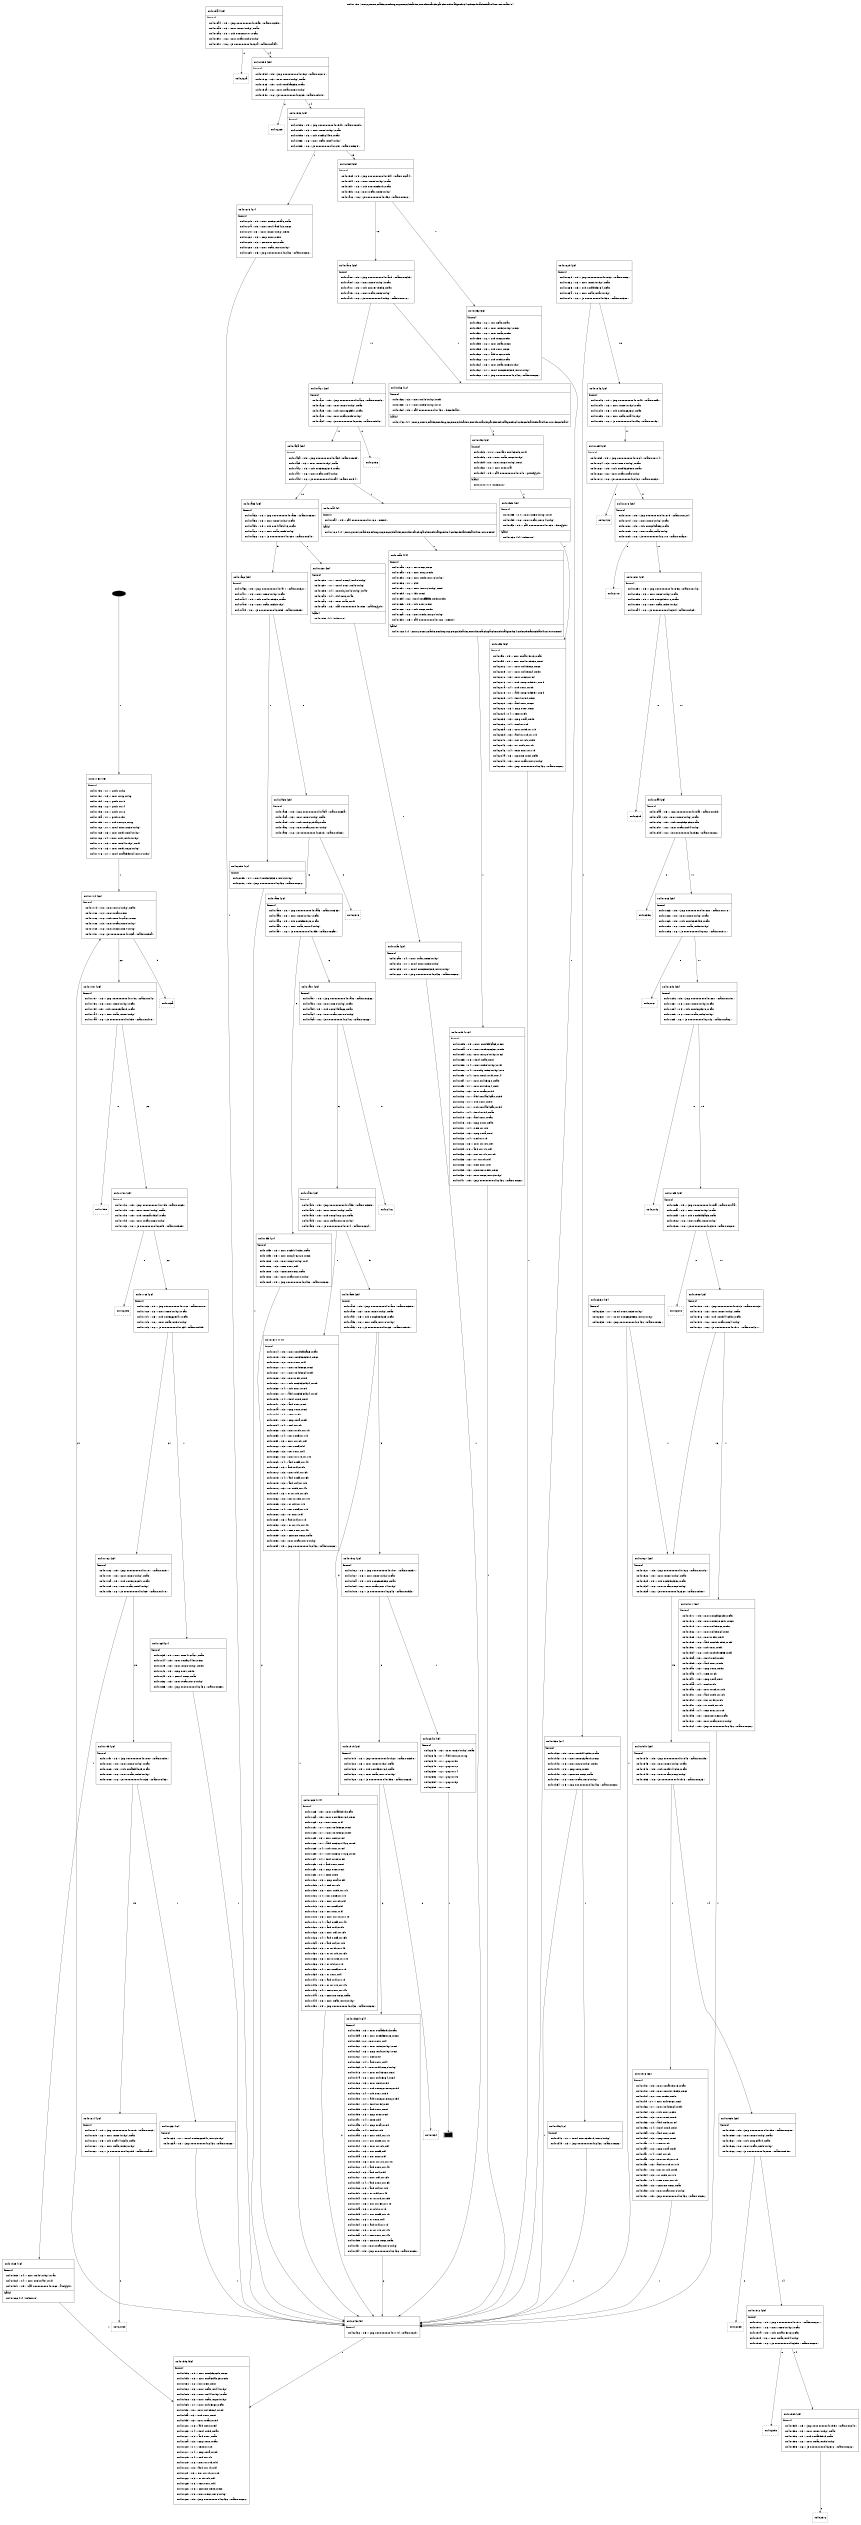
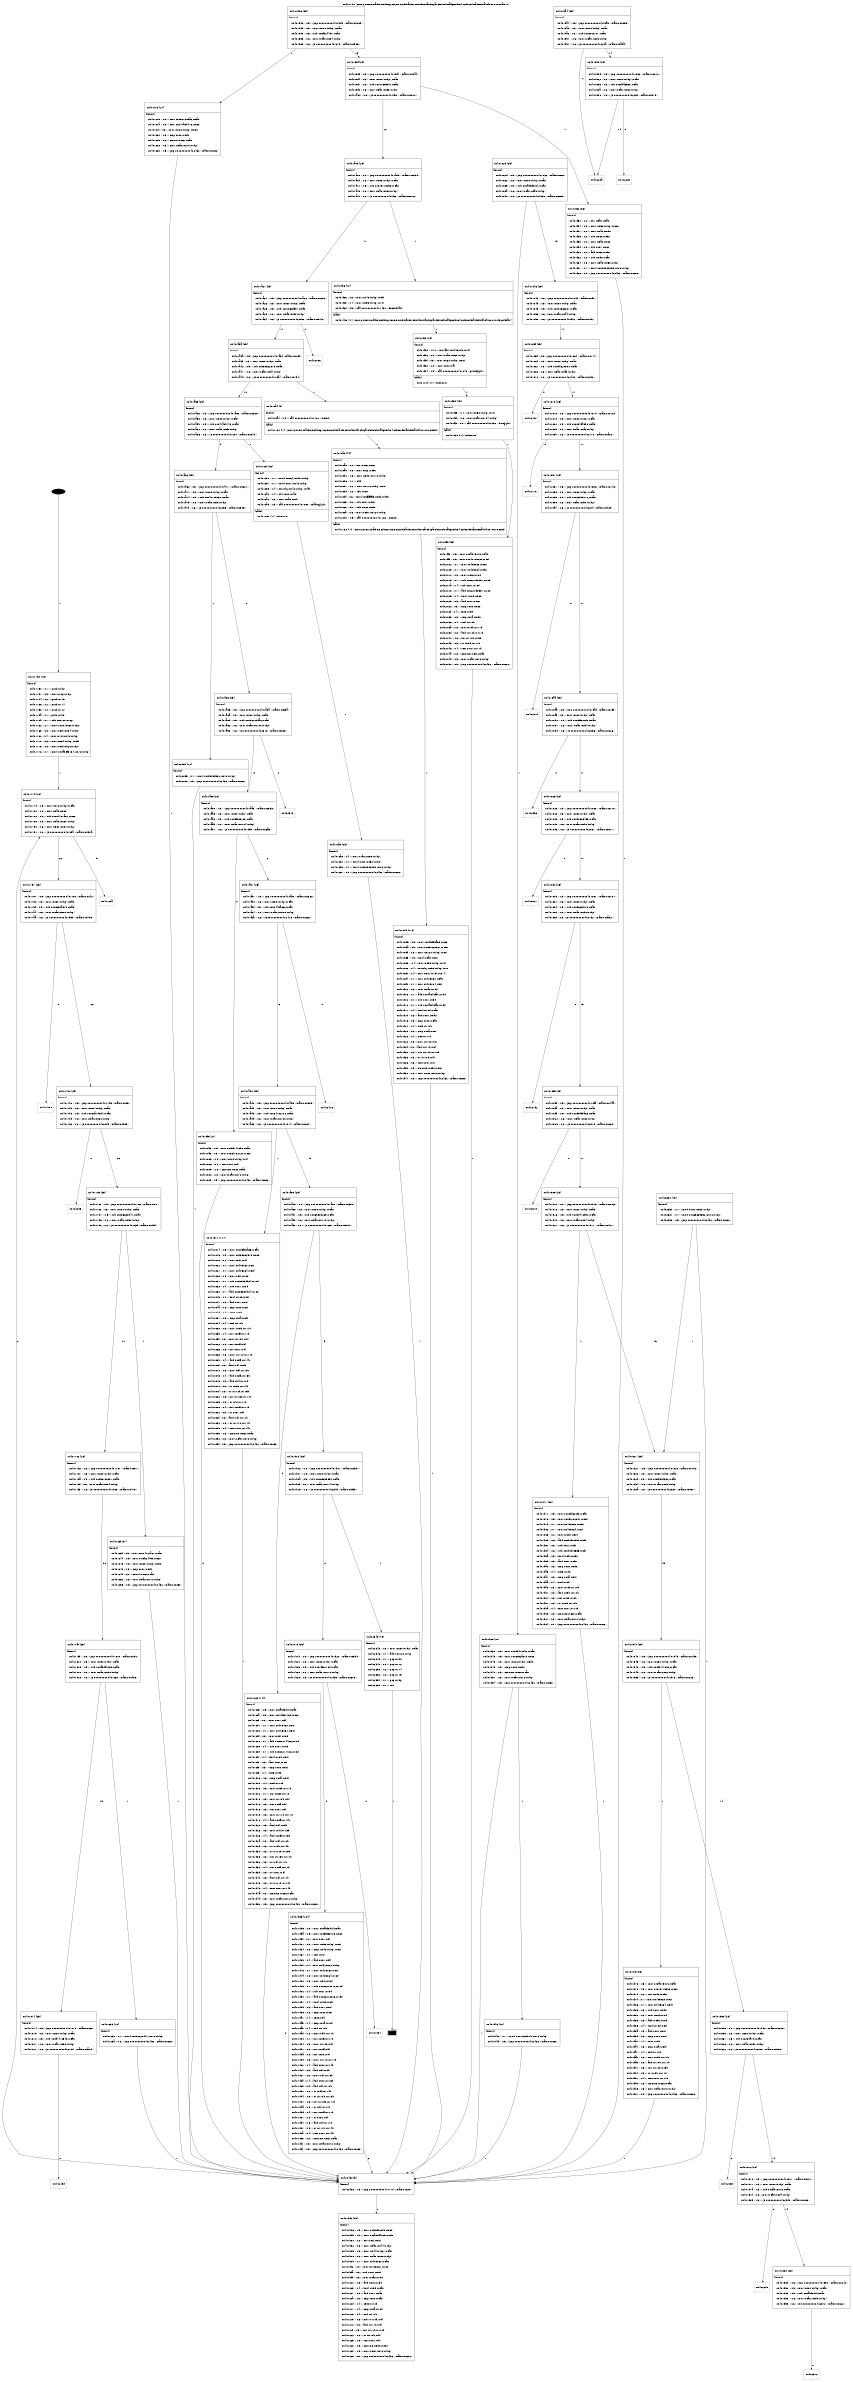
(308, 103) -> (608, 137)
(38, 2281) -> none
